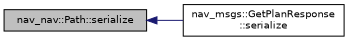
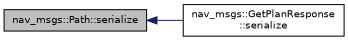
(75, 20) -> (75, 20)
